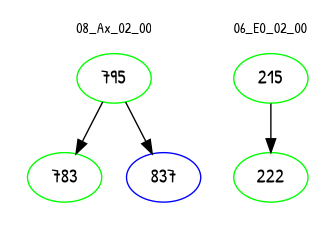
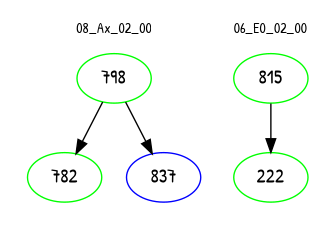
(114, 78) -> (114, 78)
(271, 78) -> (271, 78)
(65, 177) -> (65, 177)
